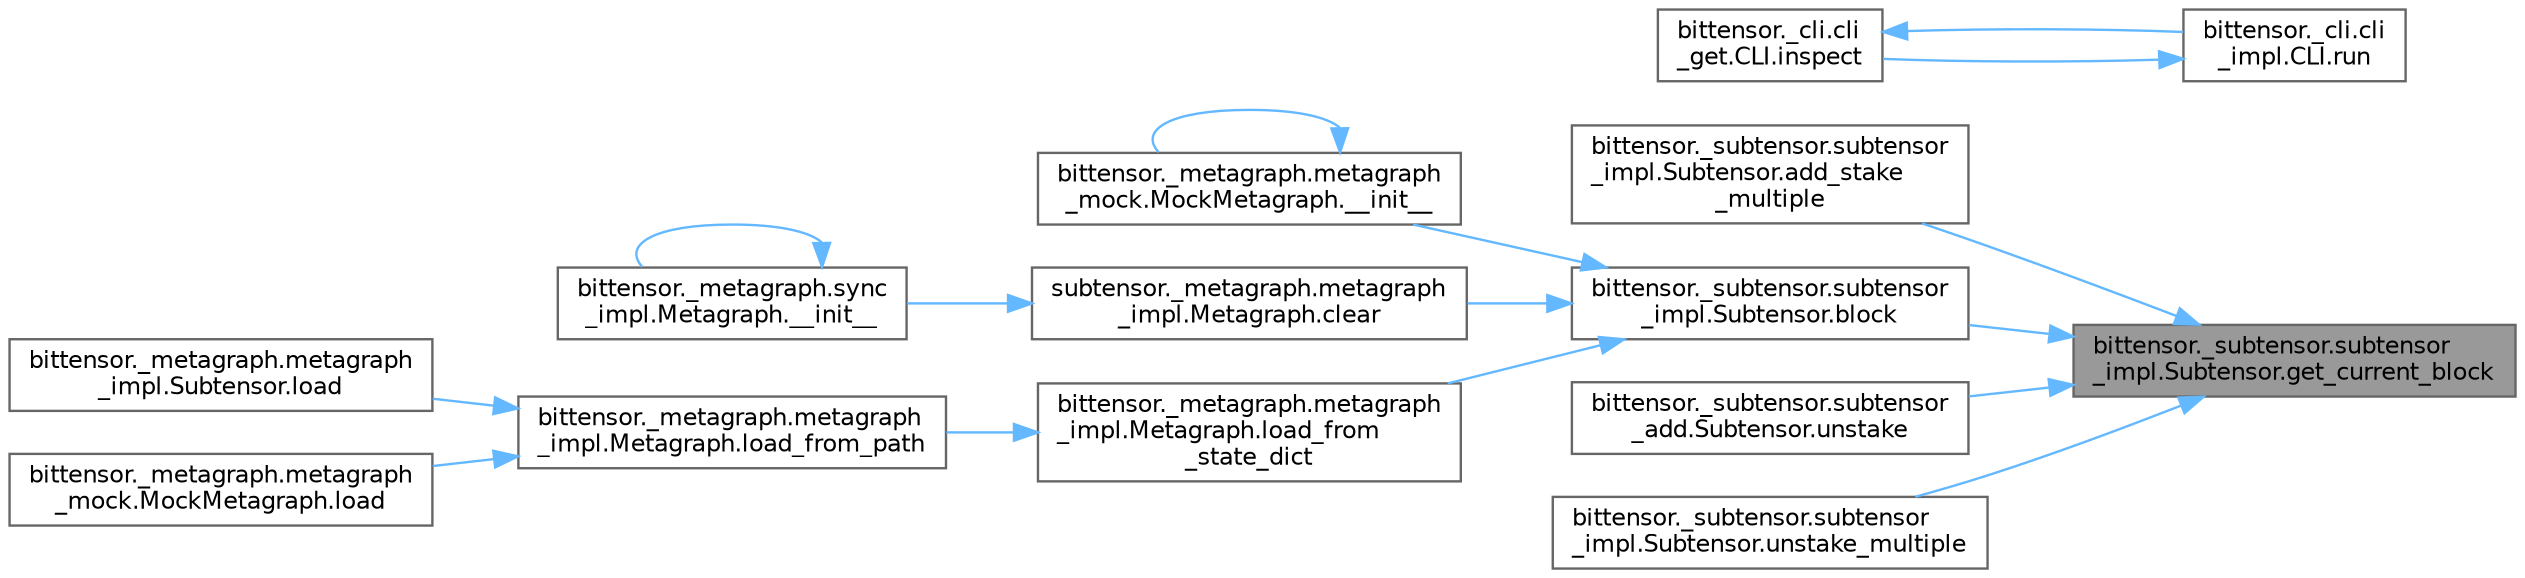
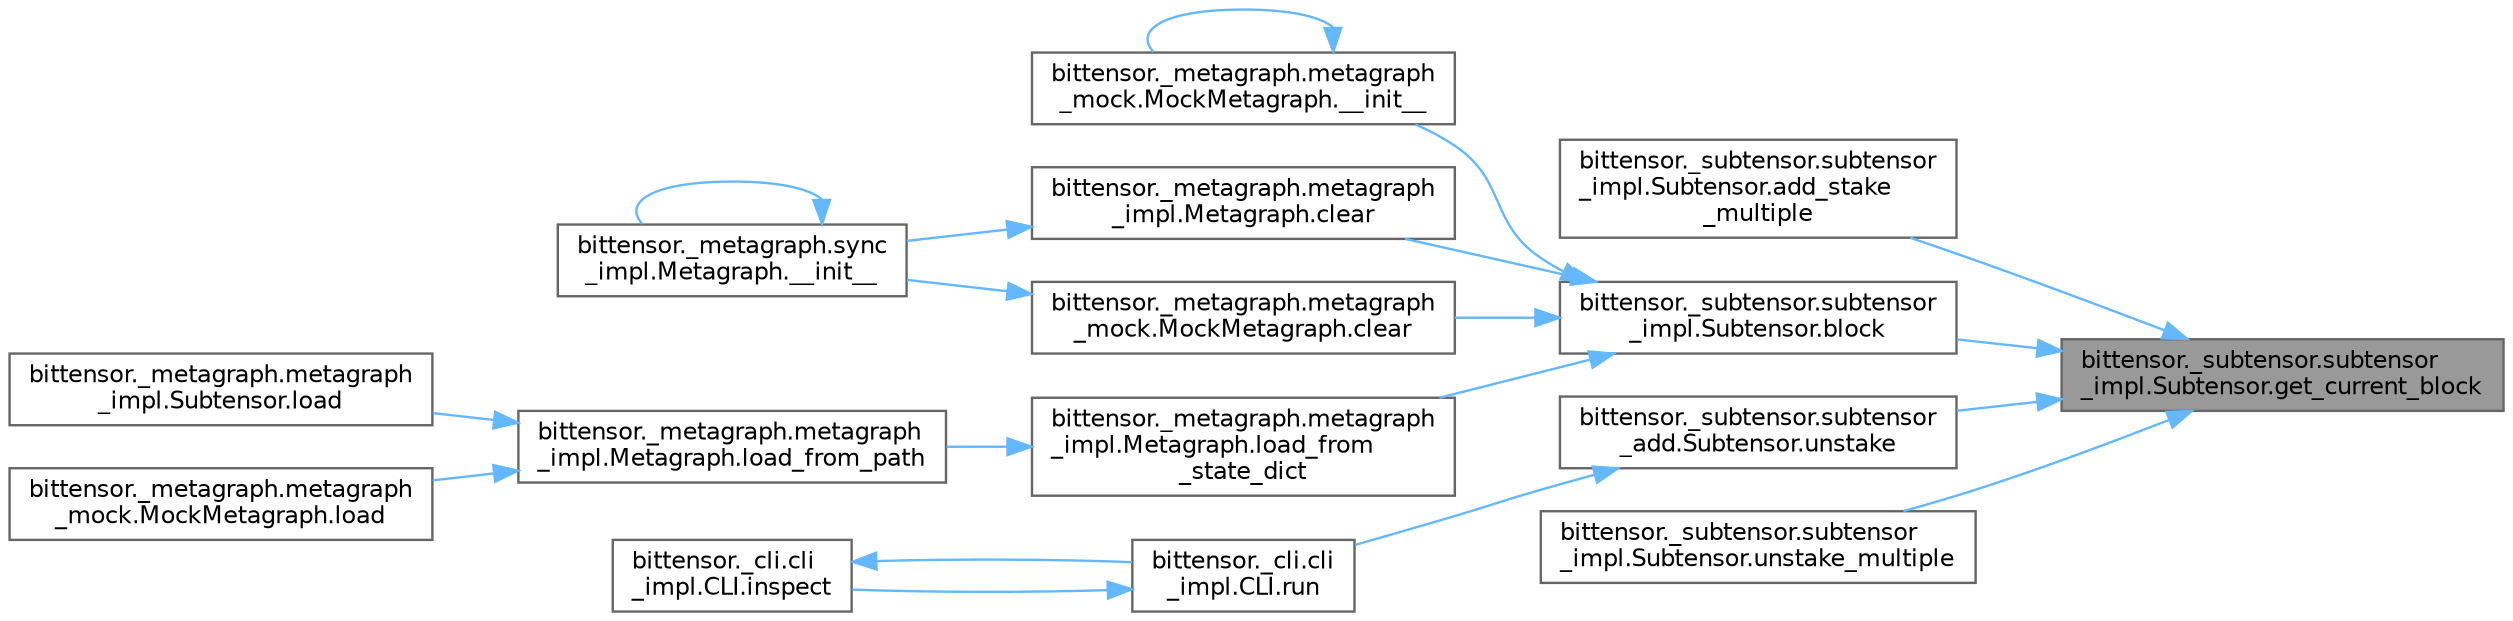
(1770, 45) -> (732, 576)
(1249, 303) -> (1243, 203)
none -> (1243, 318)
none -> (1475, 510)
